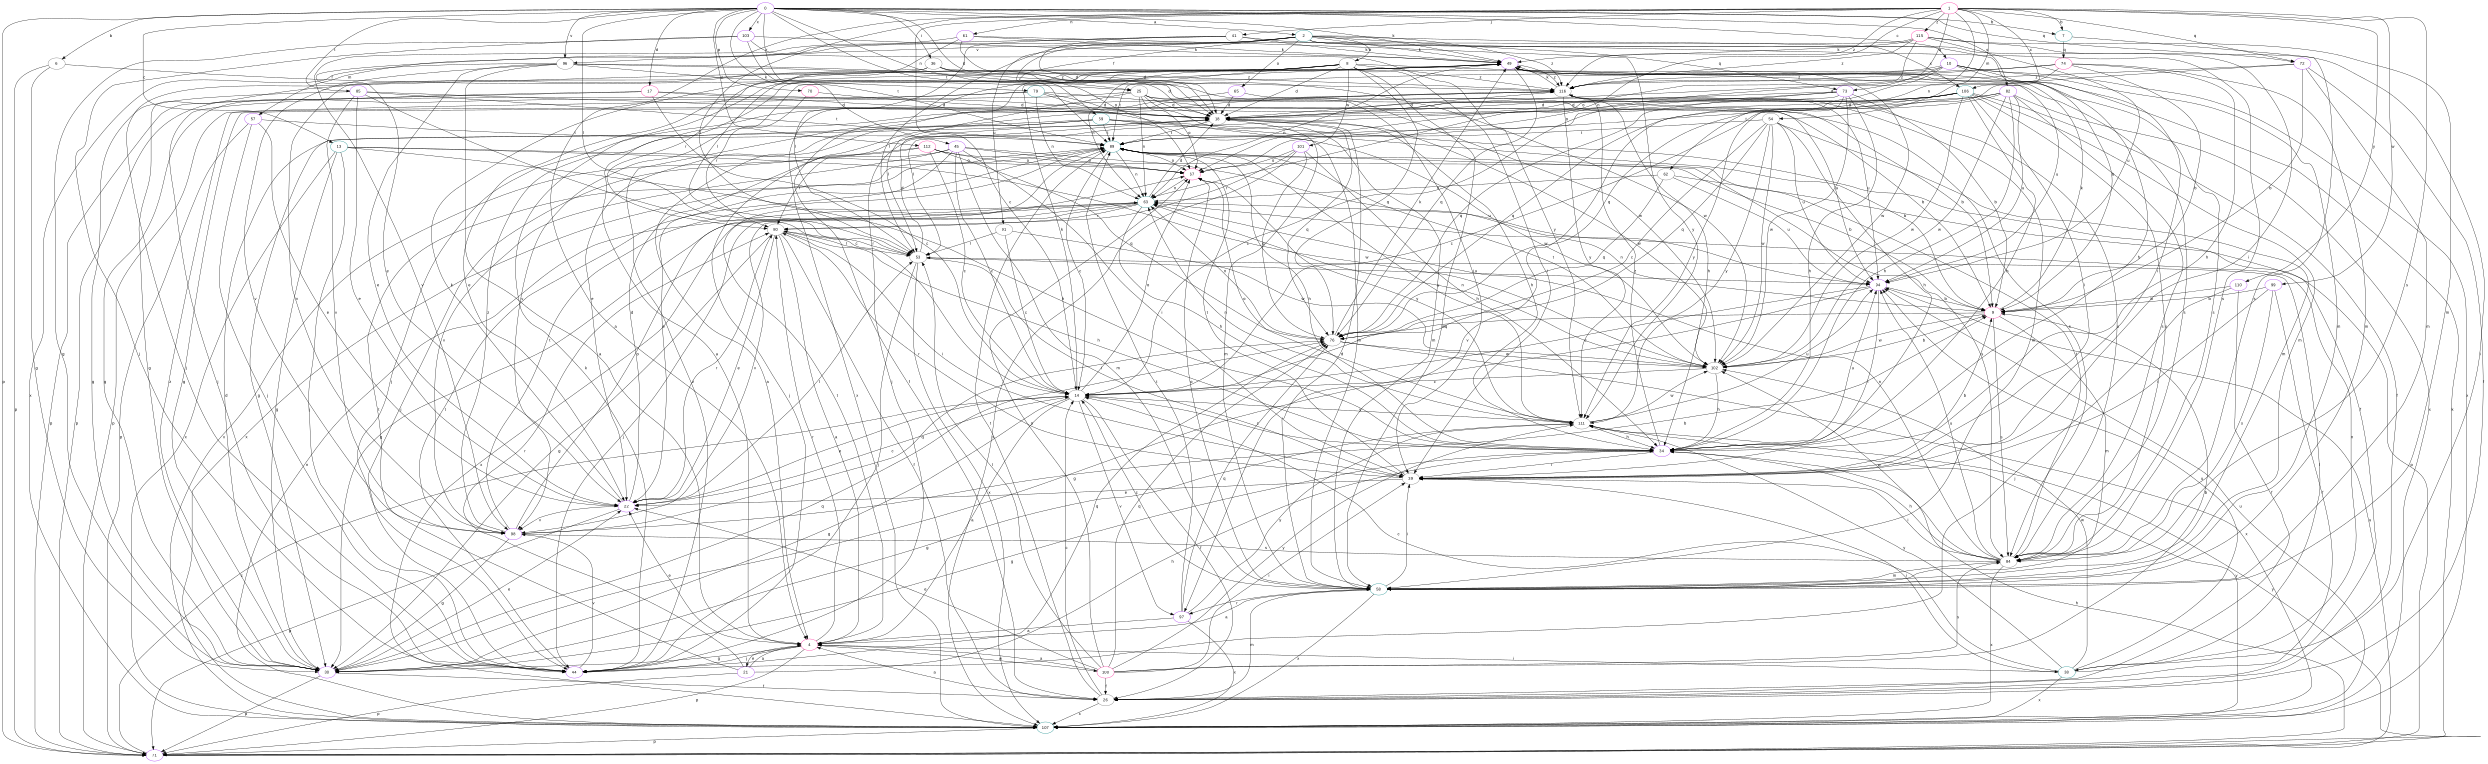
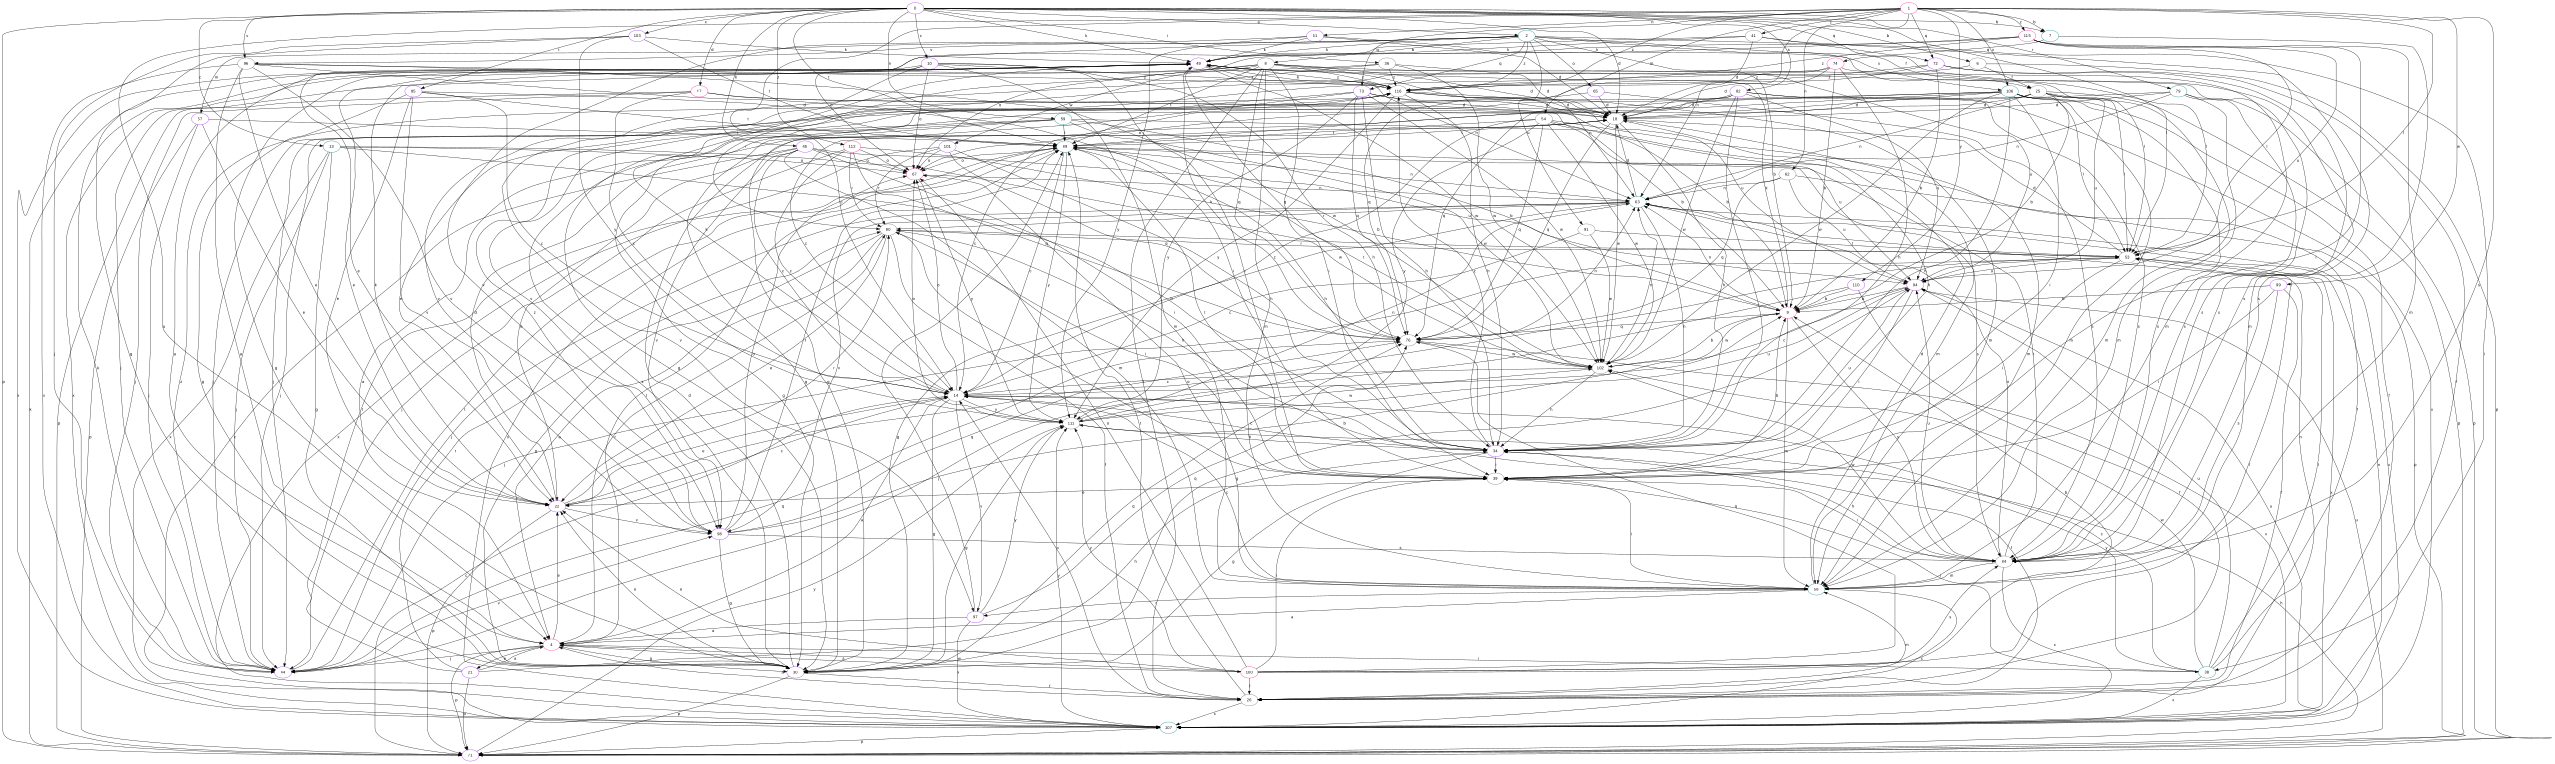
(810, 91) -> none
